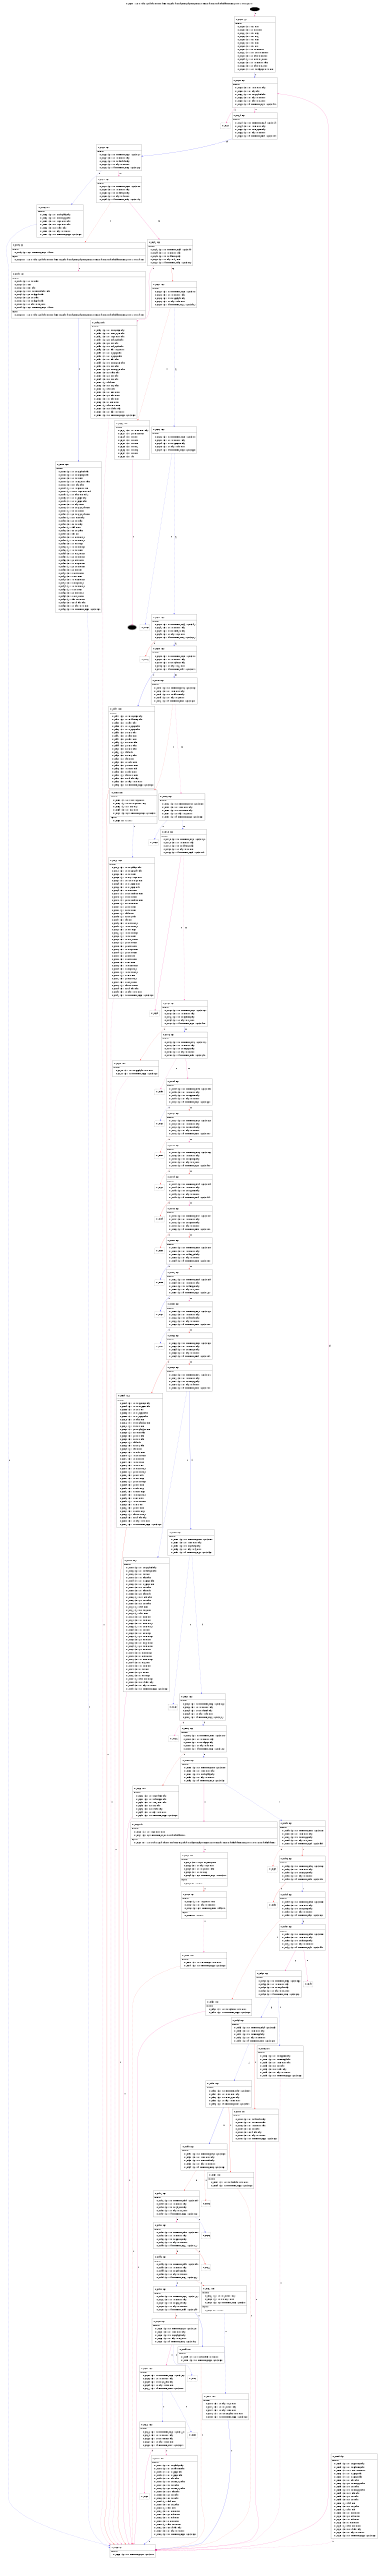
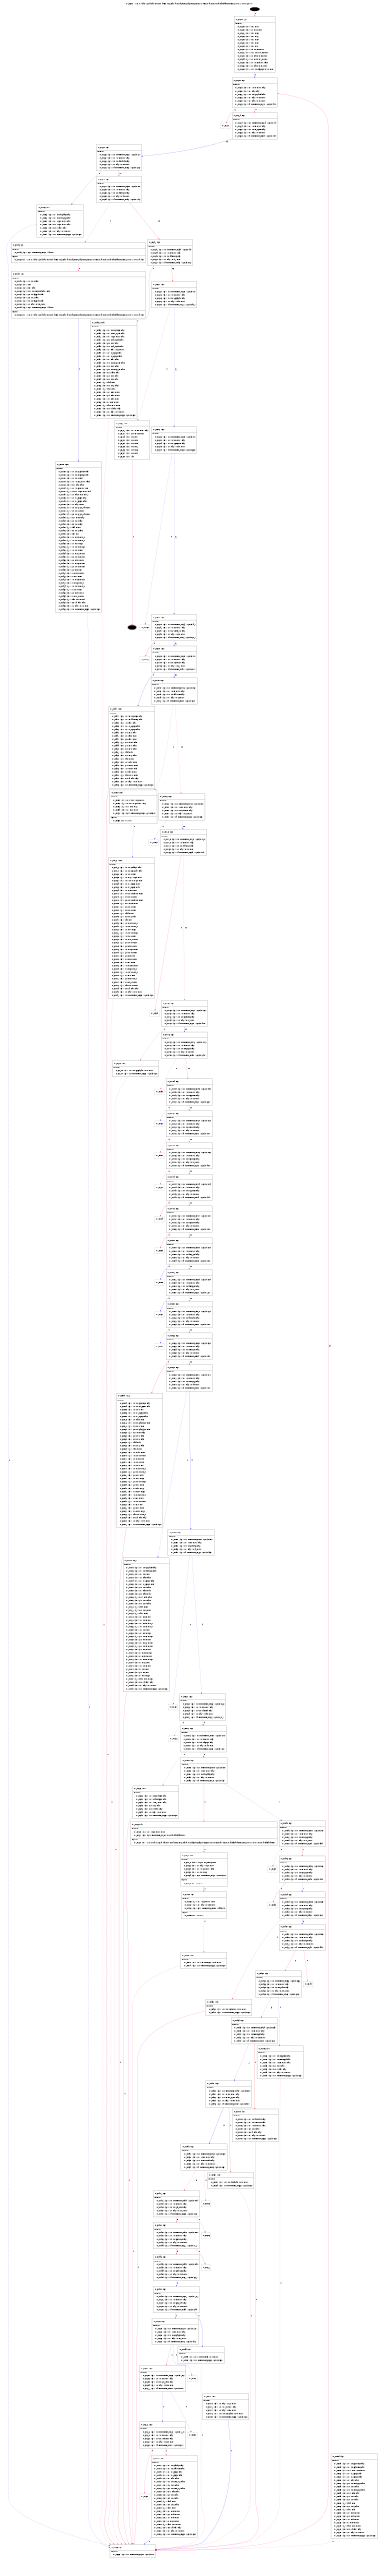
(224, 2299) -> none
